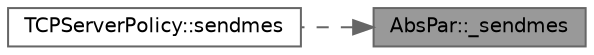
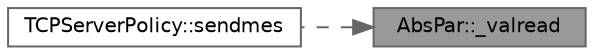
(480, 27) -> (480, 27)
